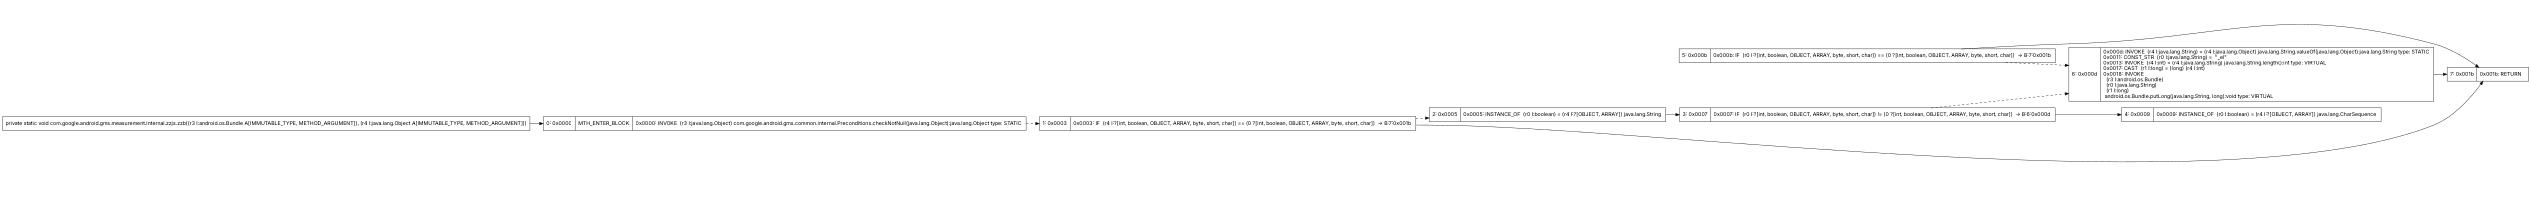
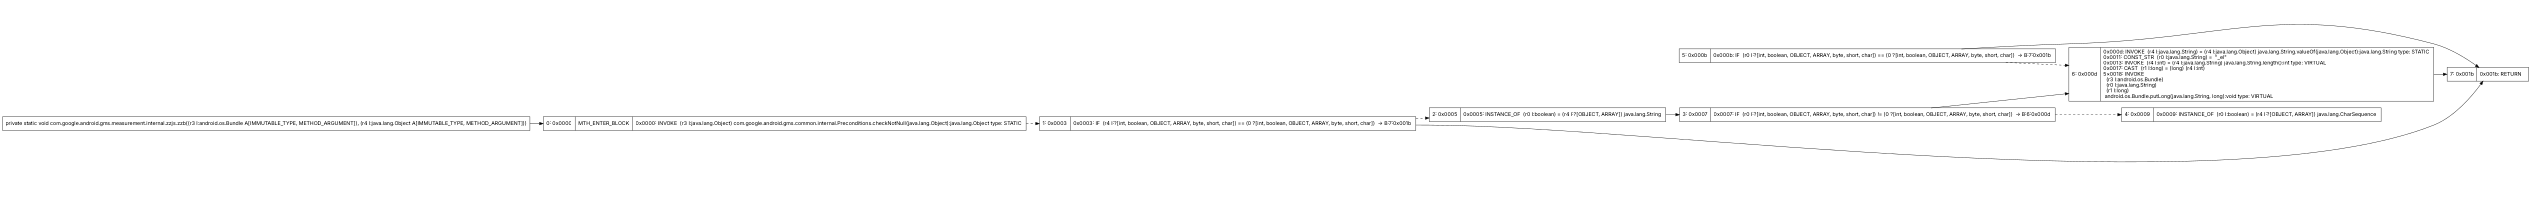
(2125, 74) -> (2125, 74)
(1998, 101) -> (1998, 101)
(2086, 115) -> (2086, 115)
